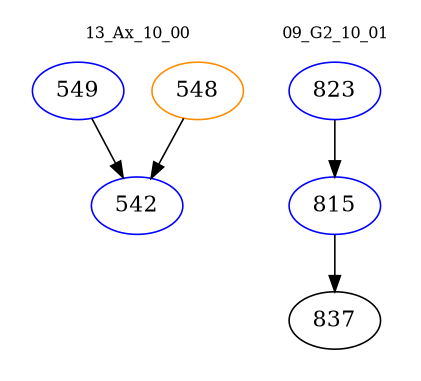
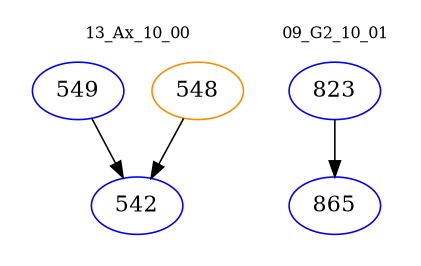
(335, 206) -> (335, 206)
(335, 320) -> none
